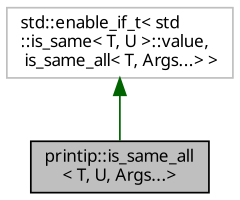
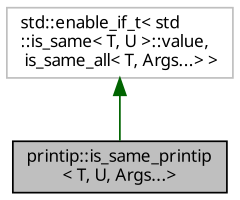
(120, 167) -> (120, 167)
